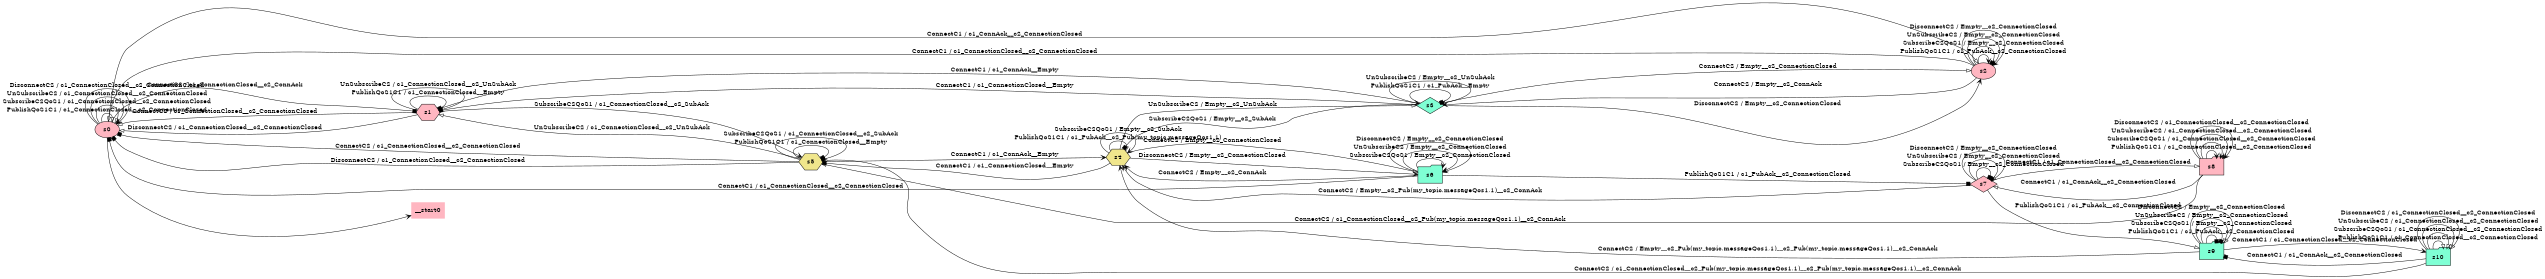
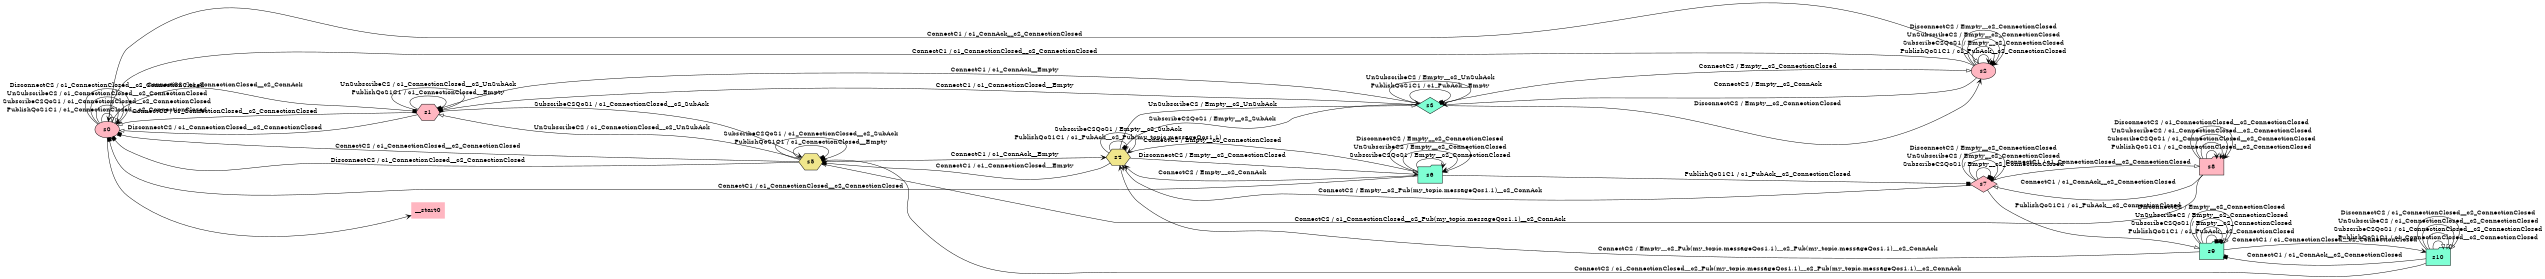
(1028, 55) -> (1028, 55)
